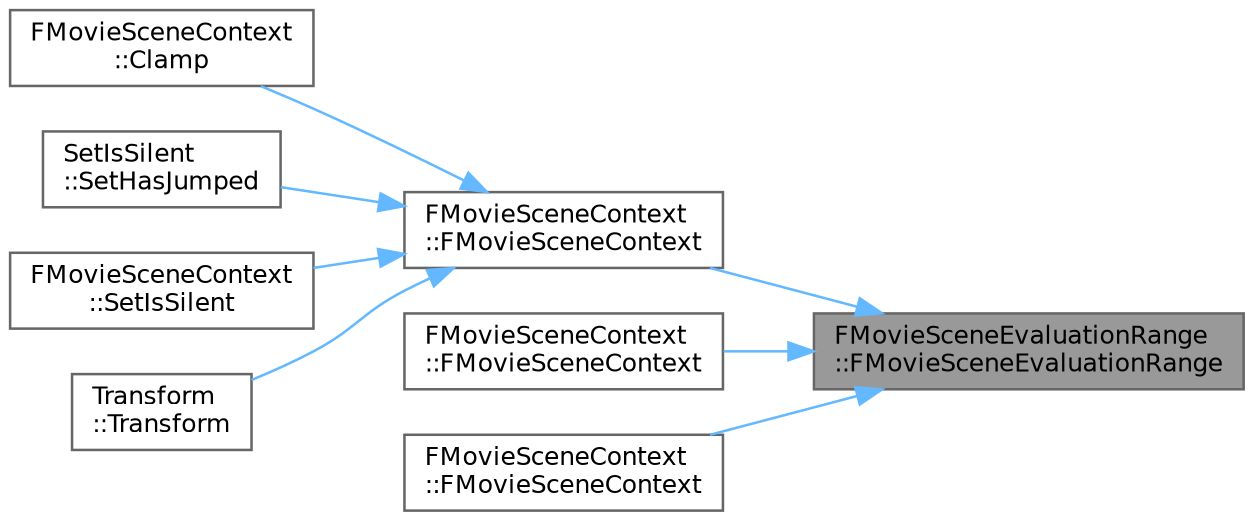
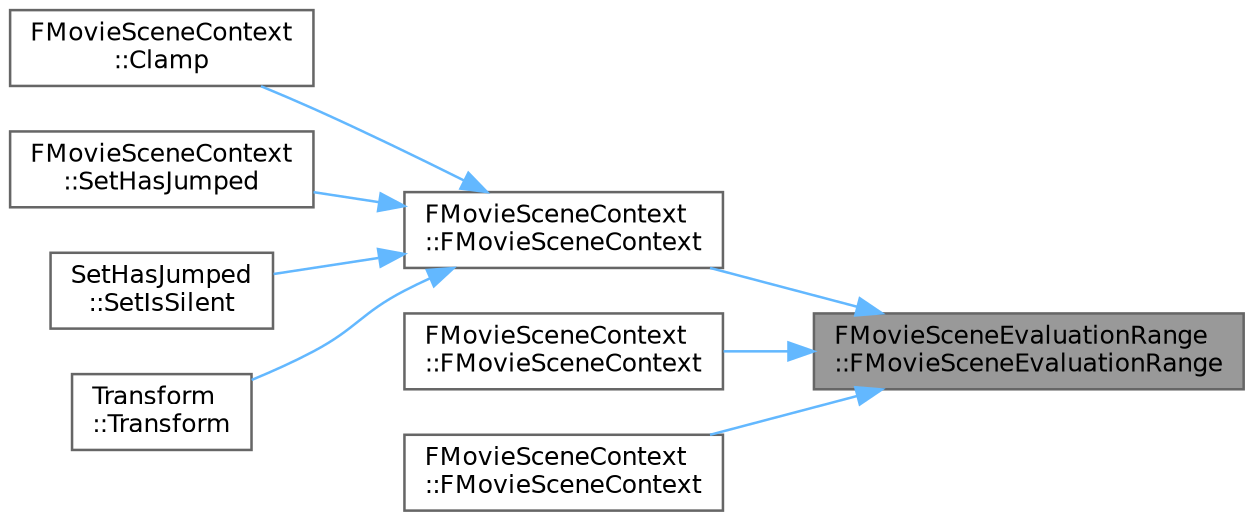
(162, 169) -> (162, 169)
(162, 291) -> (162, 291)
